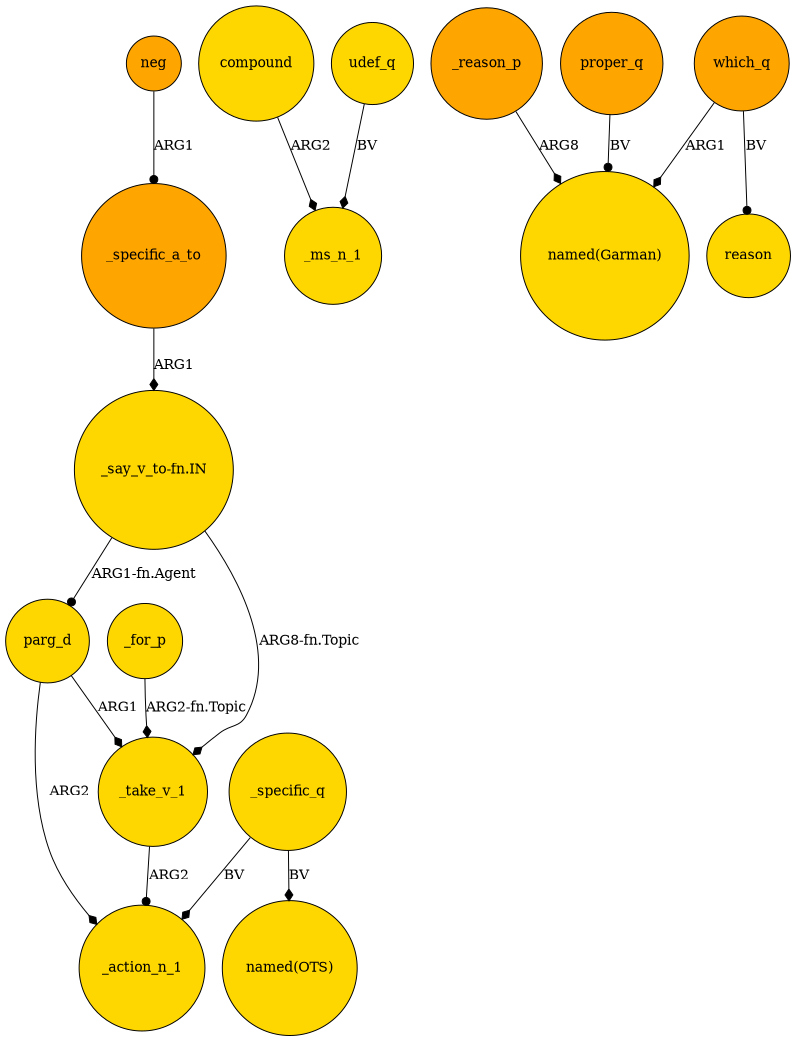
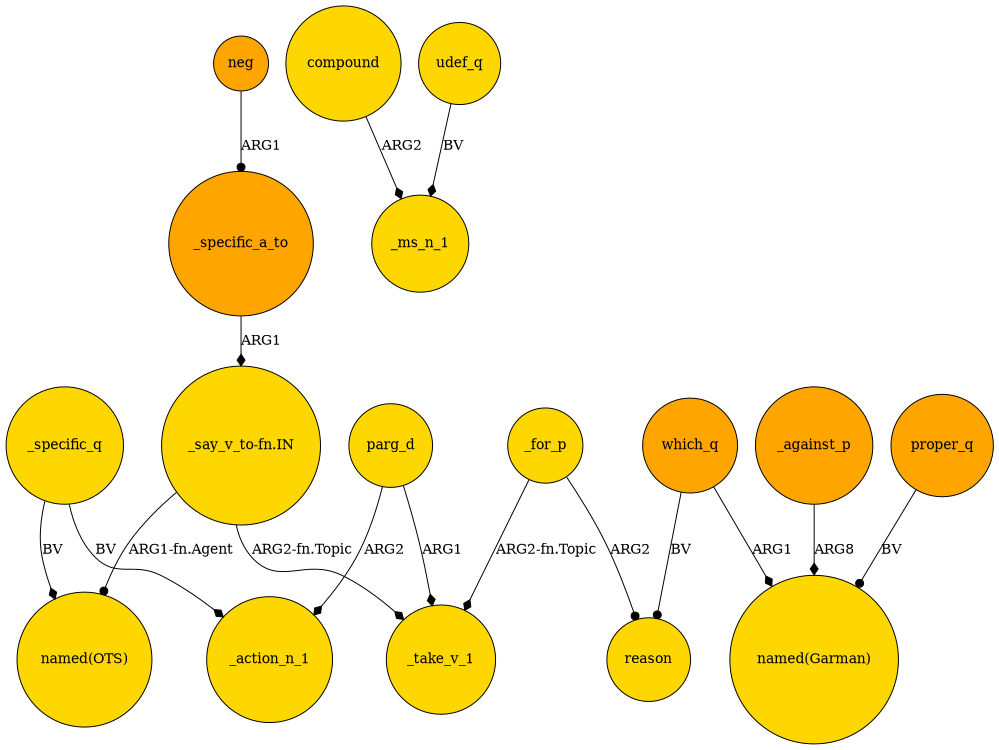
(487, 63) -> (814, 446)
none -> (605, 542)
(93, 568) -> (135, 535)
(309, 641) -> (302, 550)
(148, 872) -> none
